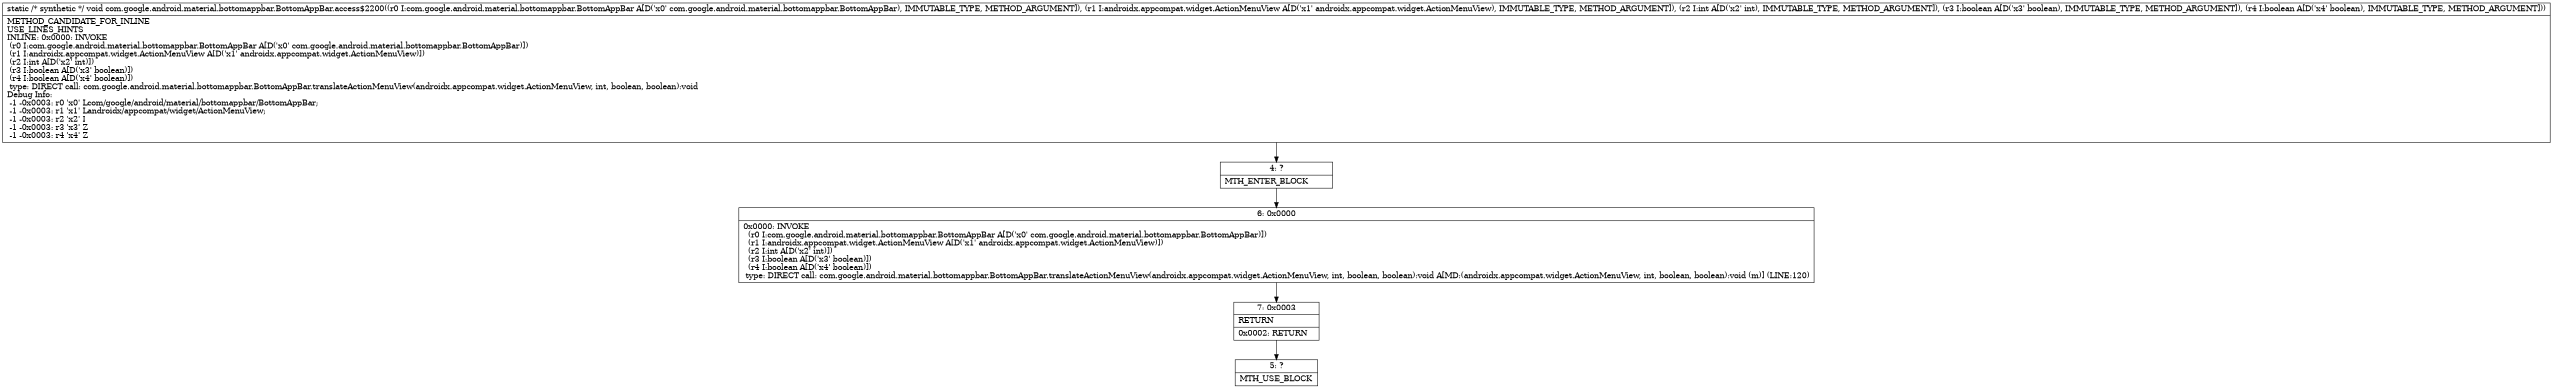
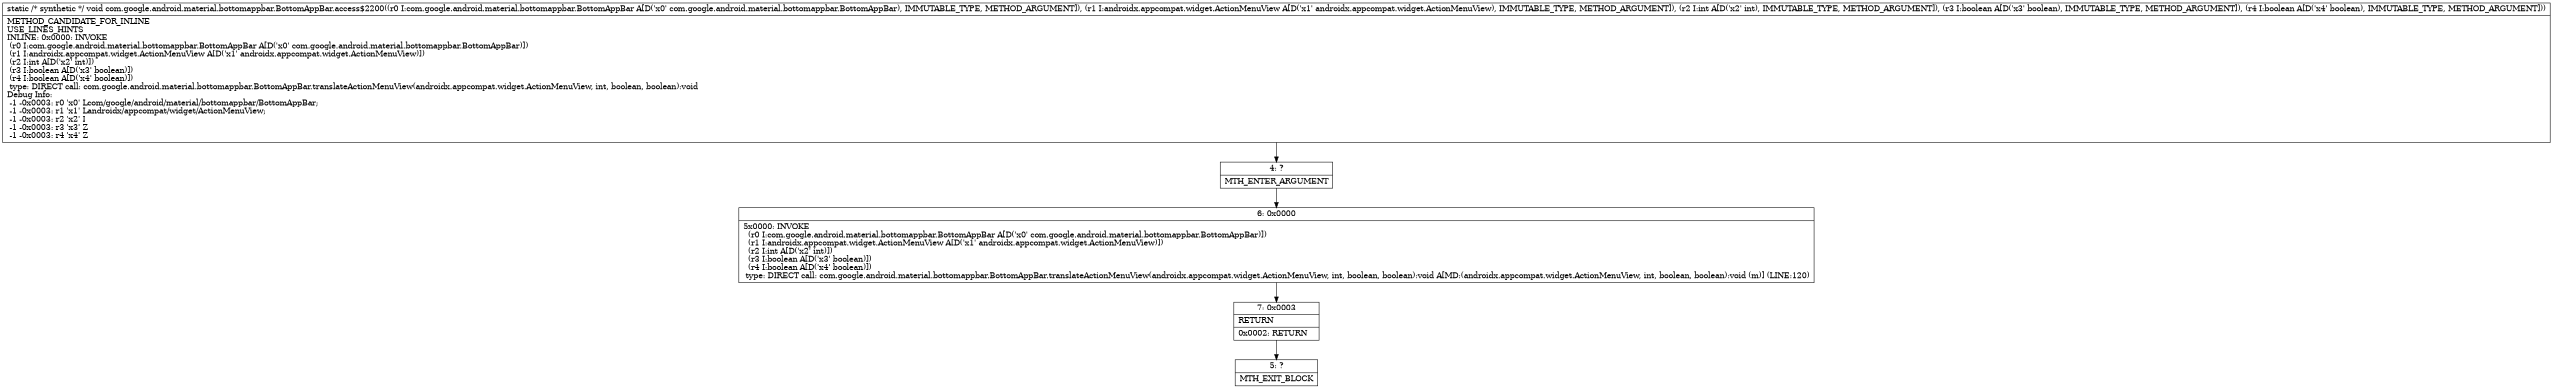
(1266, 181) -> (1276, 181)
(779, 227) -> (779, 227)
(1276, 379) -> (1276, 379)
